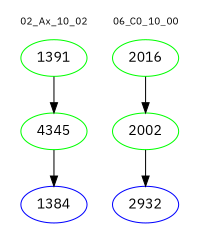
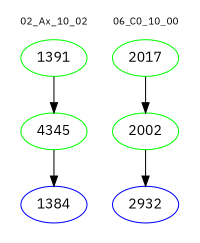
(146, 58) -> (146, 58)
